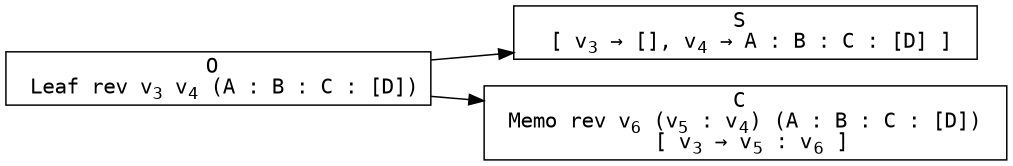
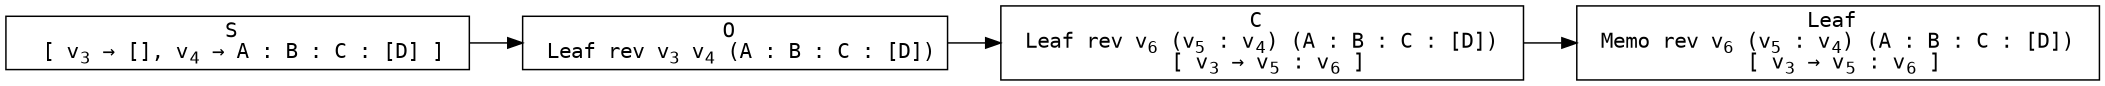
none -> (1838, 43)
(465, 57) -> (489, 43)
(563, 121) -> (1080, 41)
